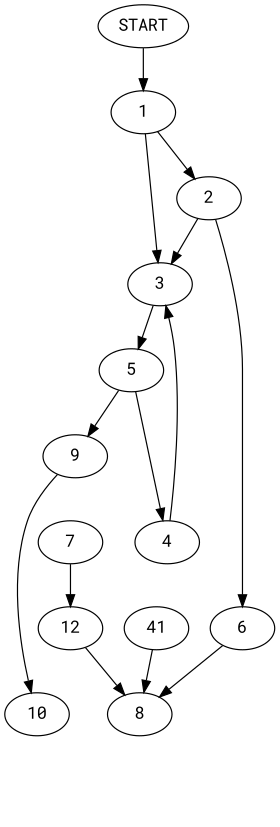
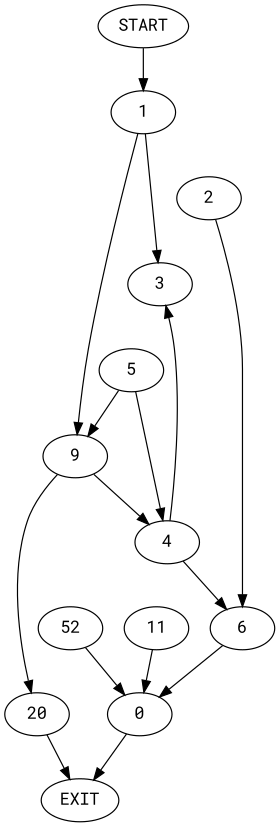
(172, 151) -> (103, 277)
(188, 236) -> none
(148, 322) -> none
none -> (117, 495)
(70, 542) -> none
none -> (201, 581)
(70, 628) -> (70, 628)
(156, 628) -> (156, 628)
(37, 714) -> (37, 714)
(140, 714) -> (140, 714)
none -> (80, 800)
